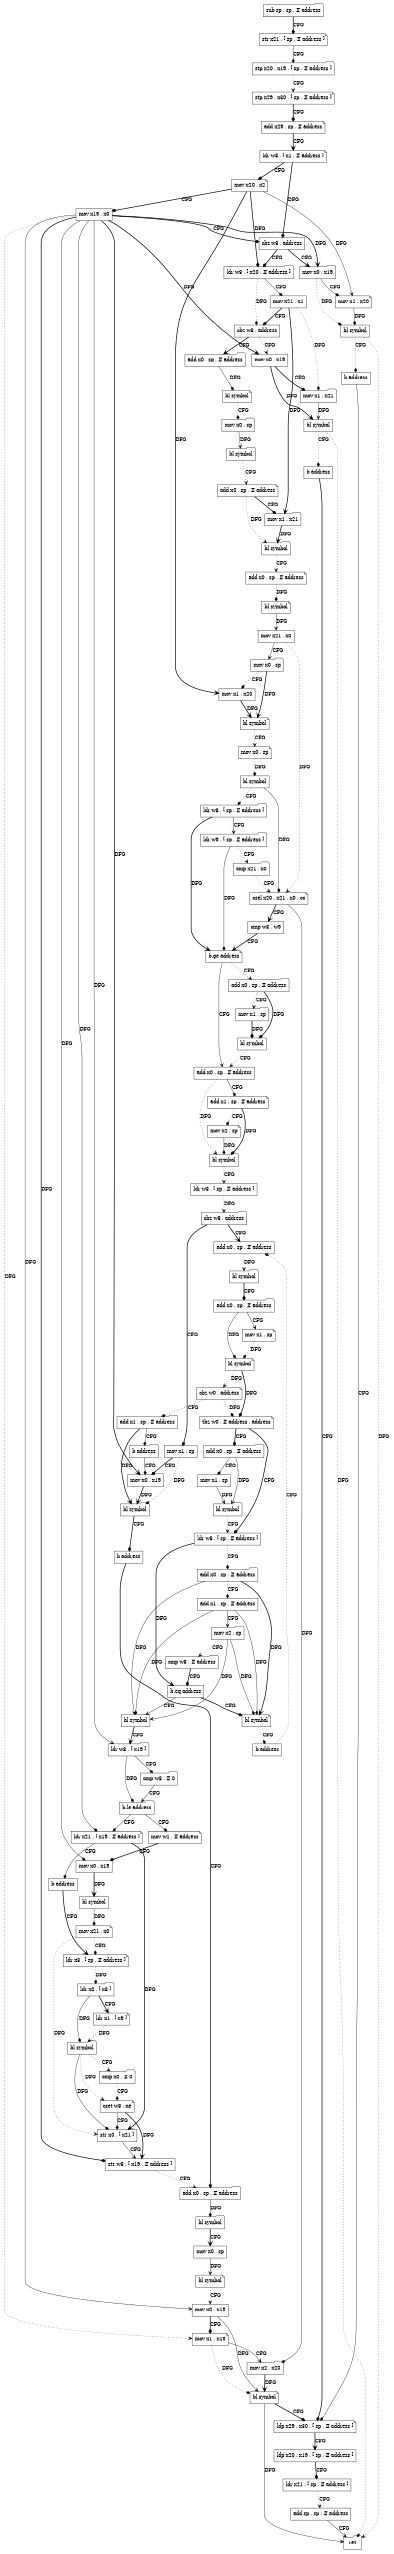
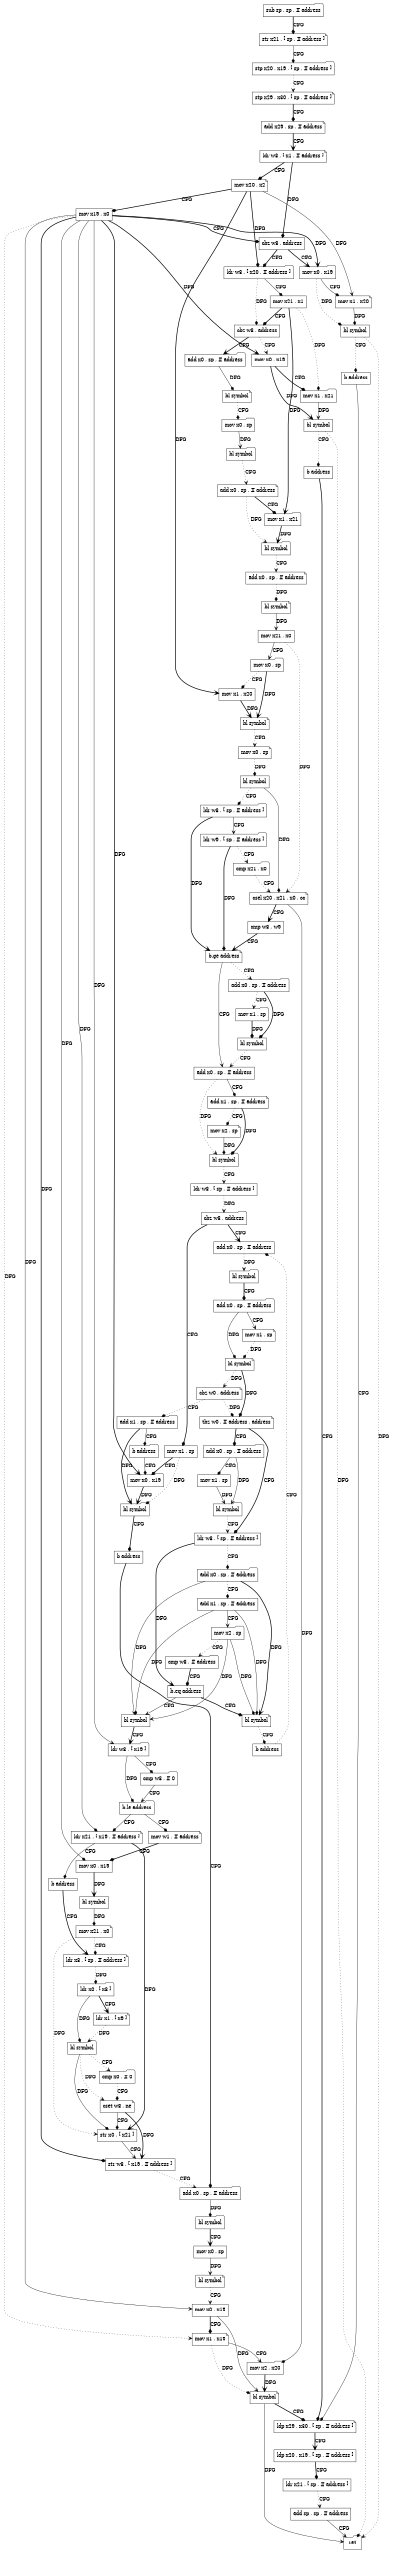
(224, 896) -> (224, 896)
